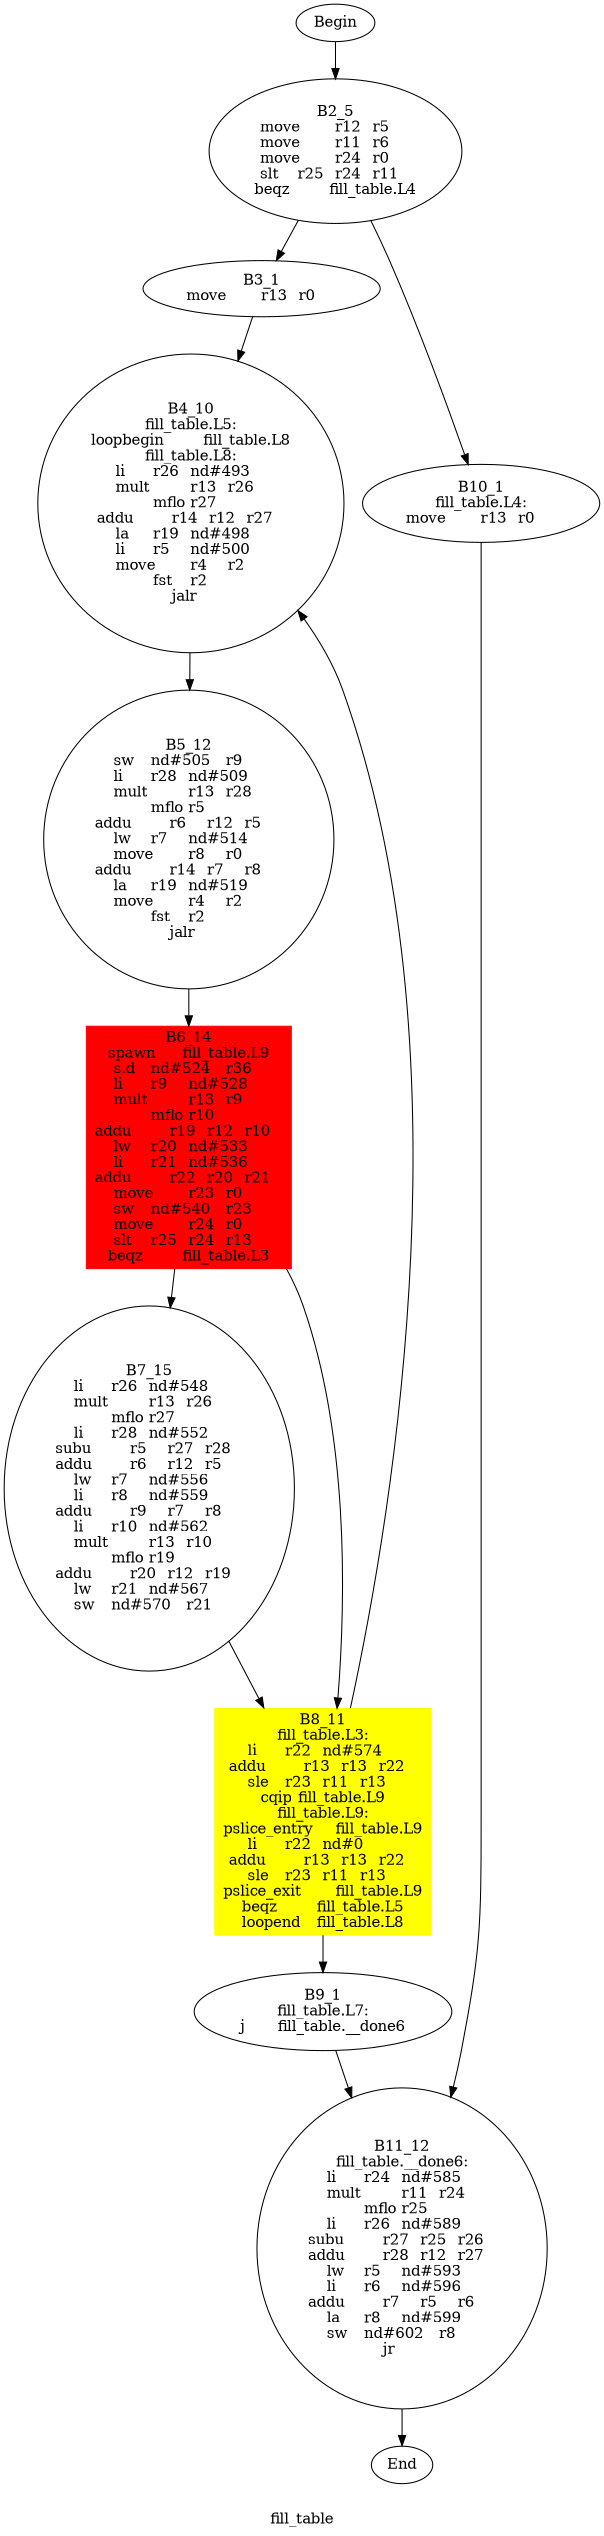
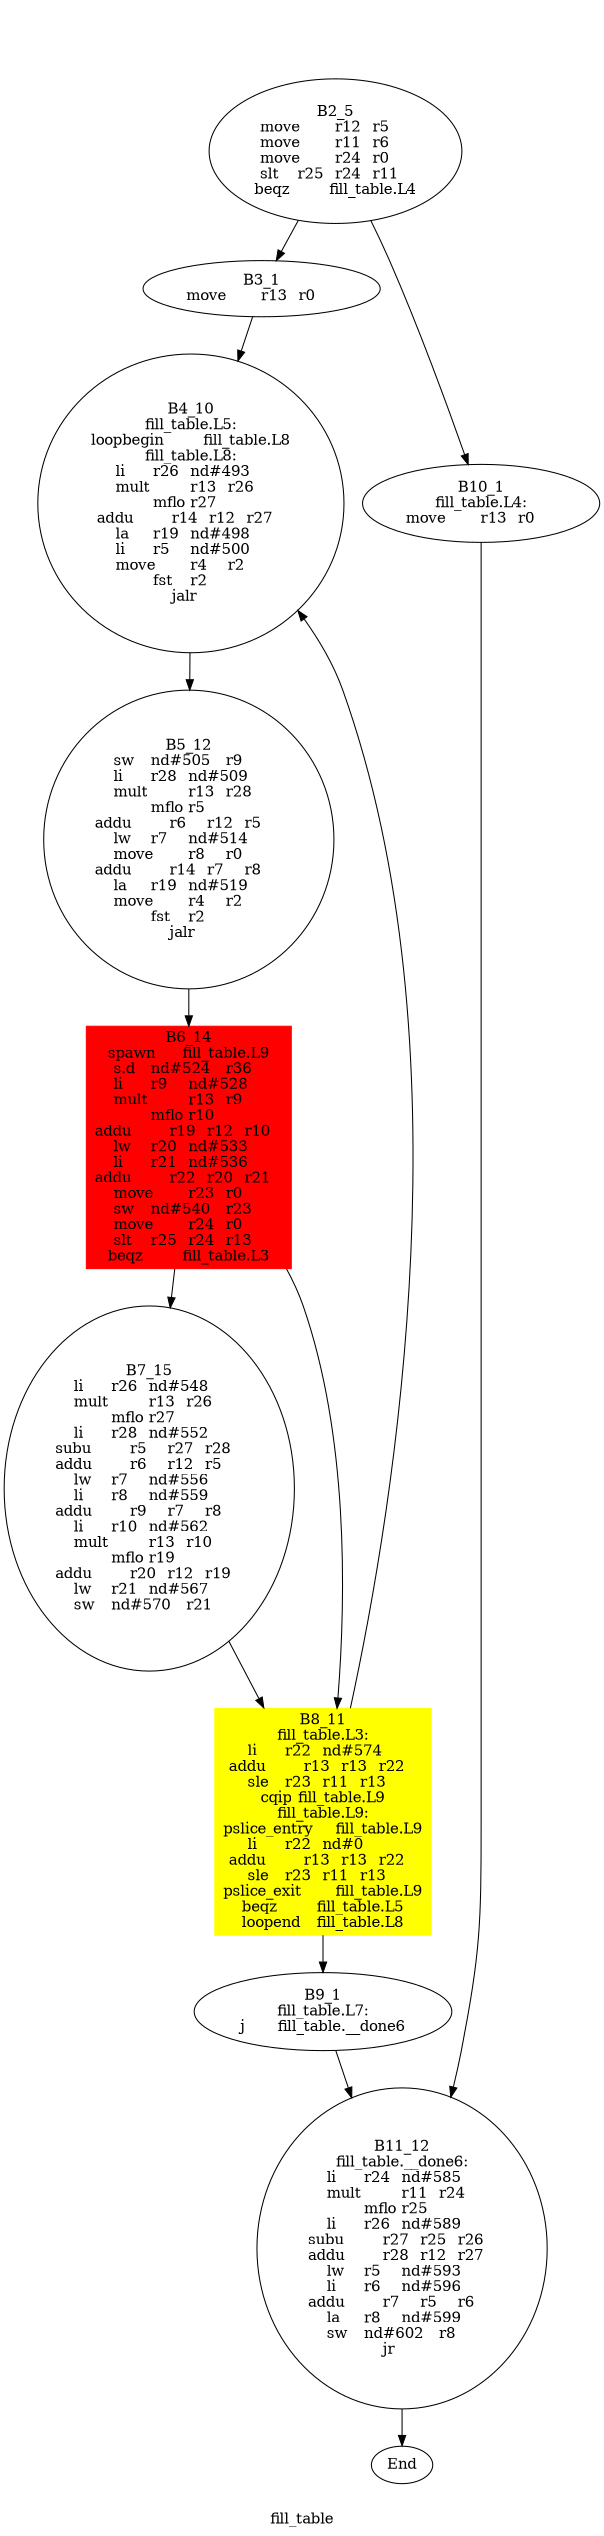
(335, 23) -> none
